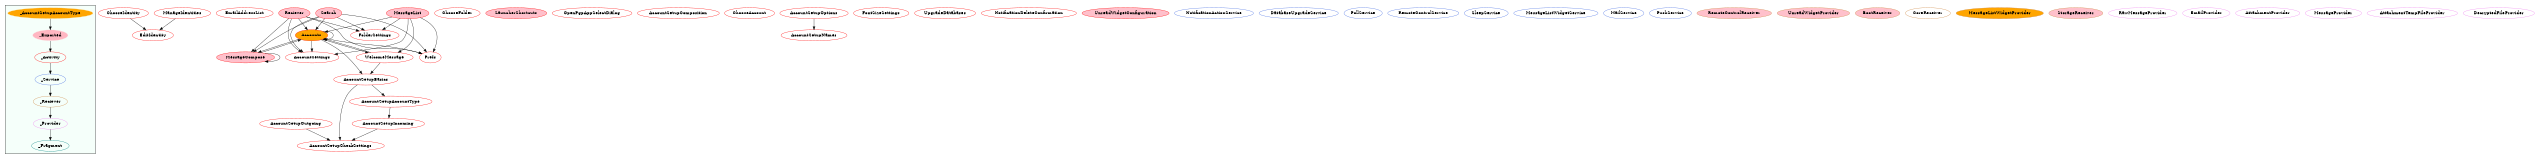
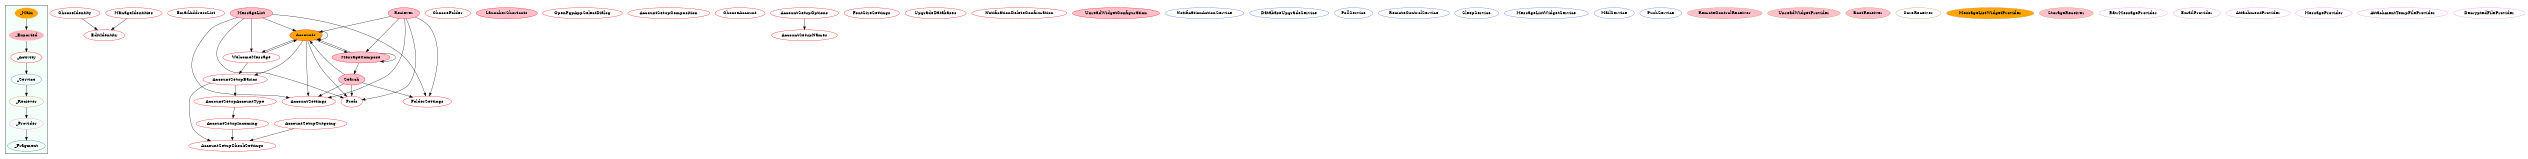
(50, 13) -> (26, 13)
(285, 32) -> (357, 67)
